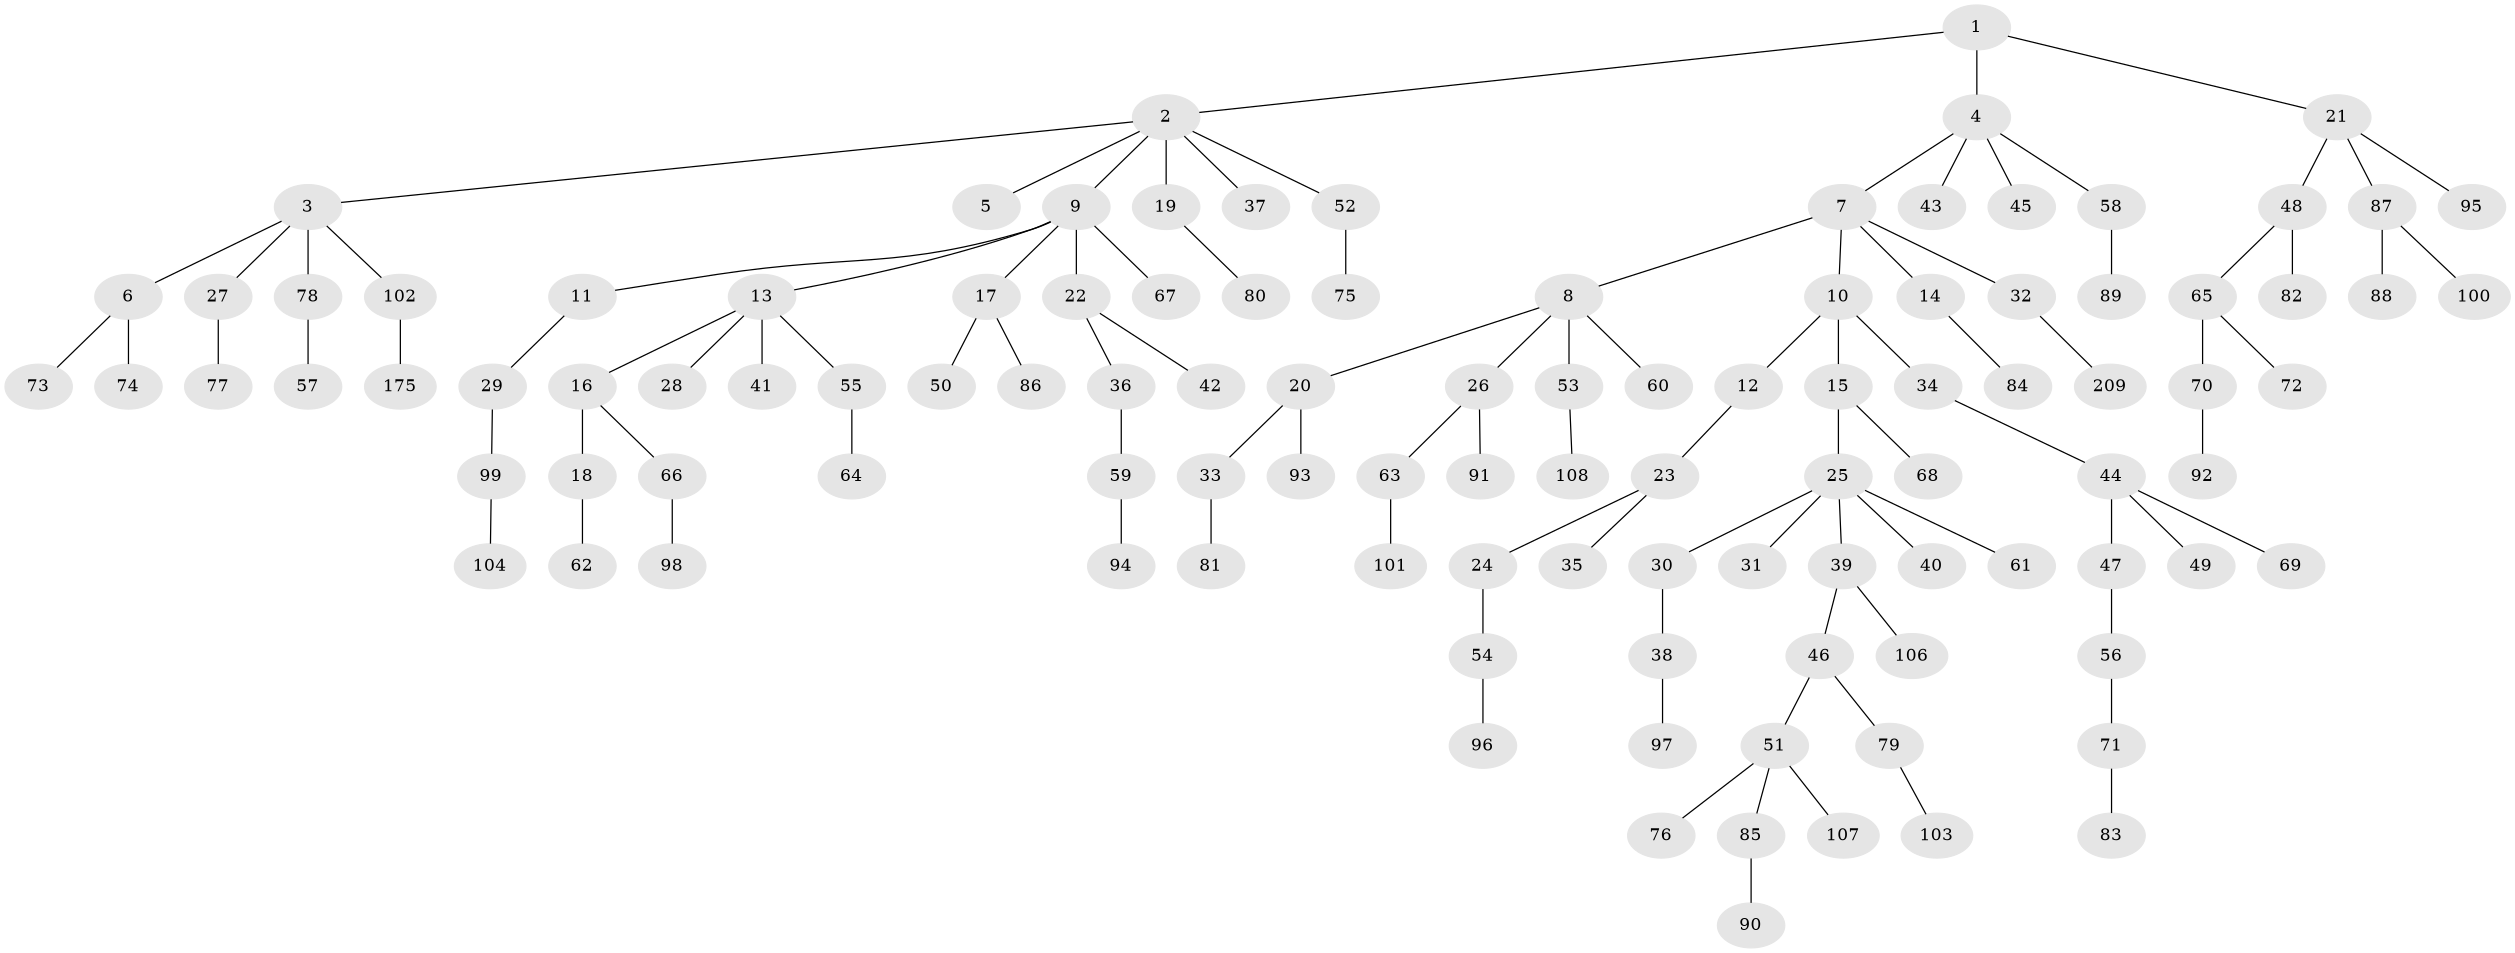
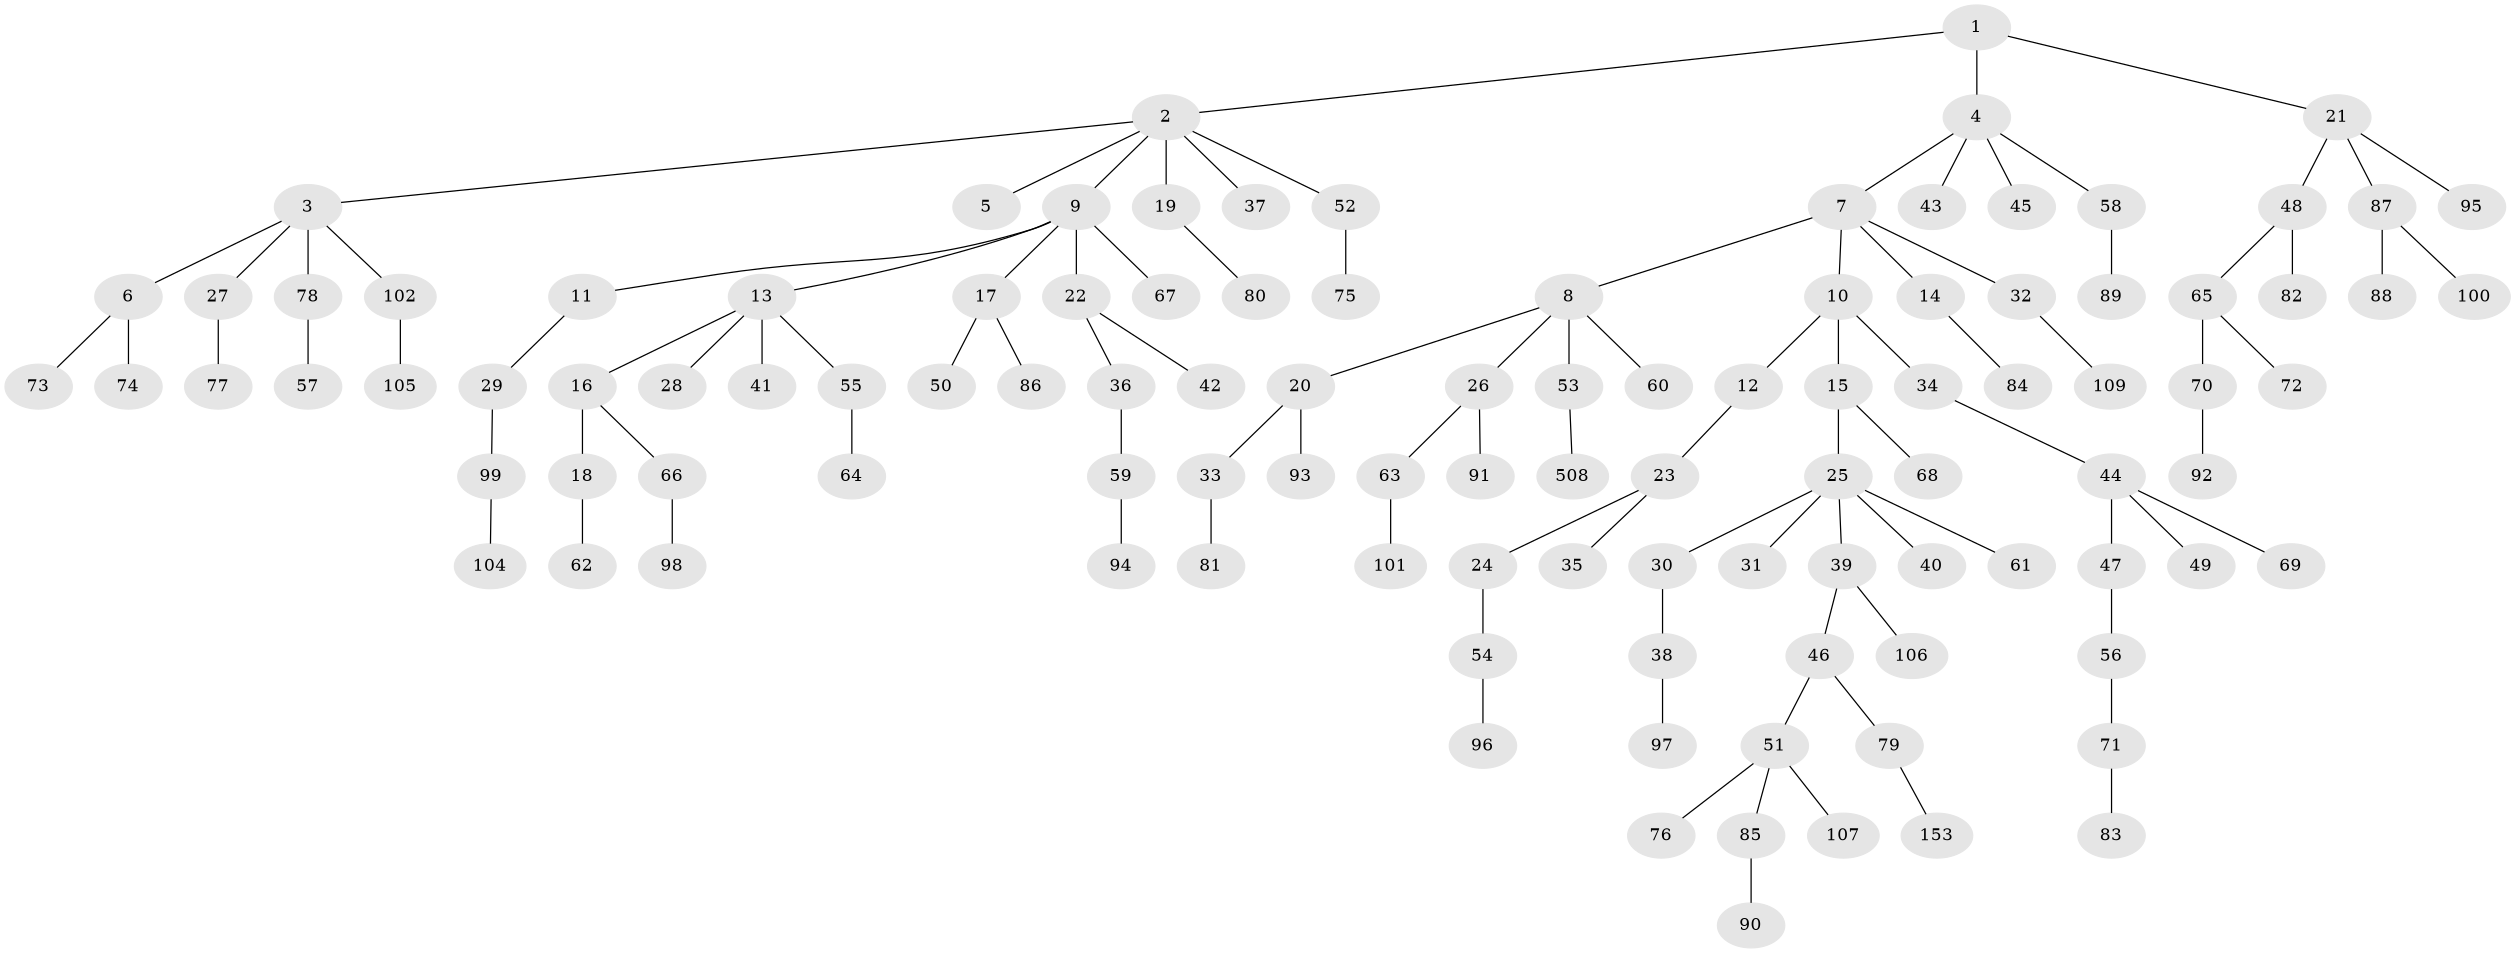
(400, 387) -> (400, 387)
(2110, 387) -> (2110, 387)
(1573, 476) -> (1573, 476)
(1937, 836) -> (1937, 836)
